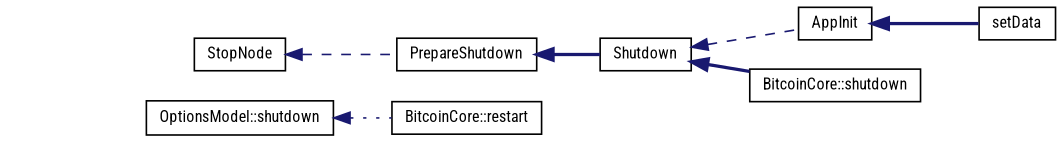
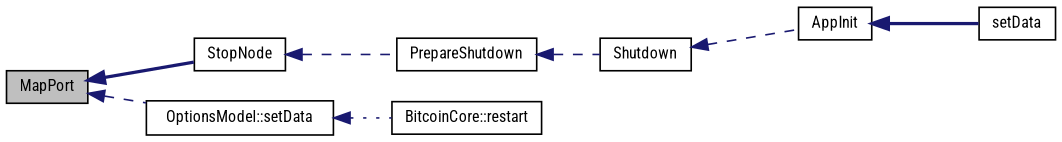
(577, 54) -> (577, 54)
(835, 85) -> none
none -> (47, 87)
(240, 118) -> (240, 118)
